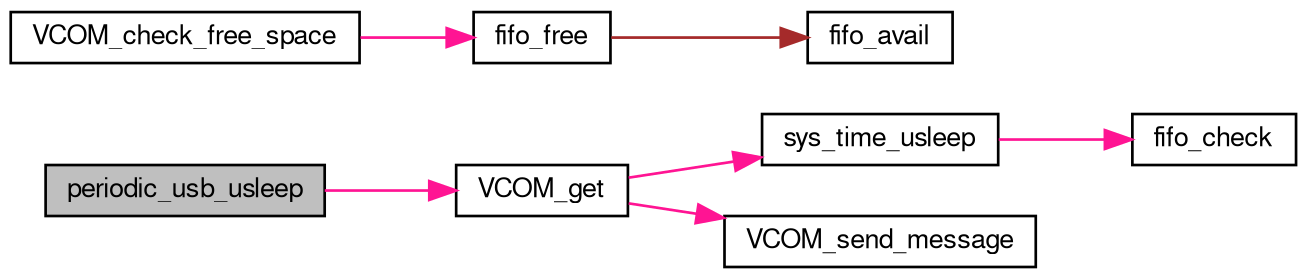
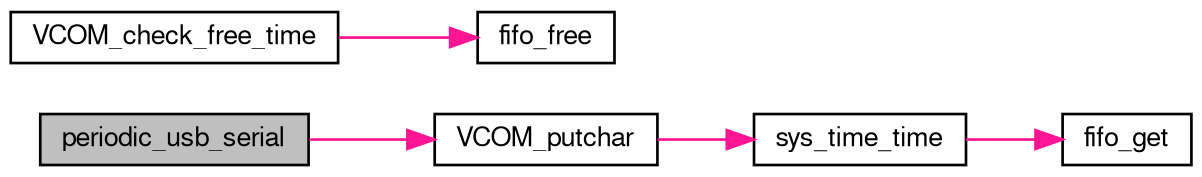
(185, 38) -> (174, 38)
(880, 38) -> none
(880, 140) -> (860, 140)
(1214, 140) -> (1127, 140)
(185, 191) -> (174, 140)
(542, 191) -> (546, 140)
(880, 241) -> none
